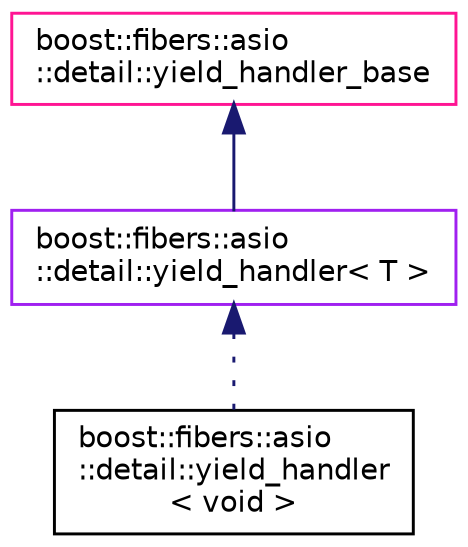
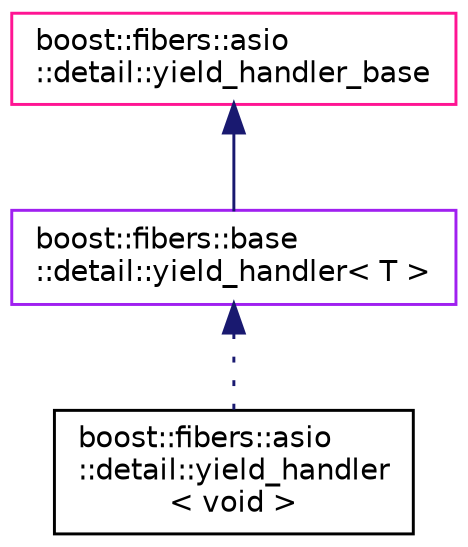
(234, 257) -> (234, 257)
